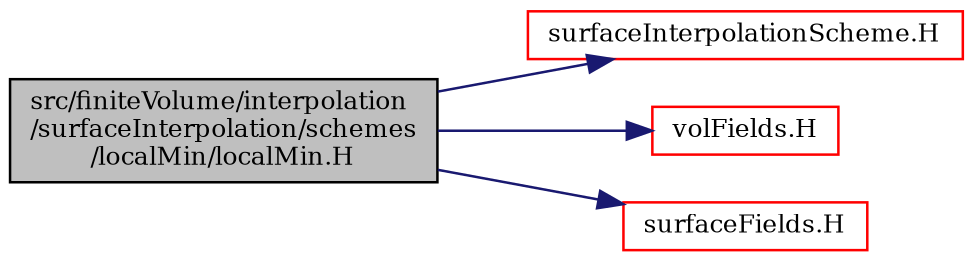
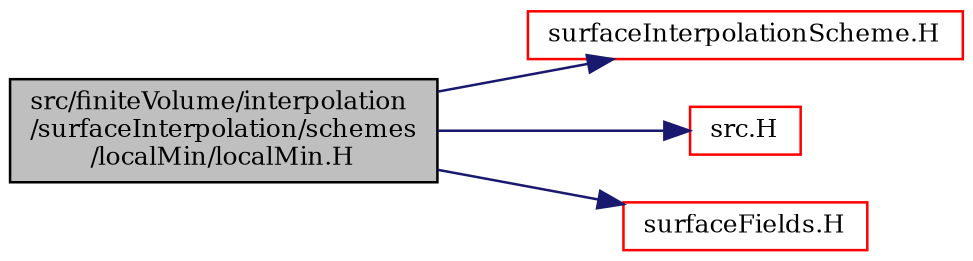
(745, 131) -> (745, 131)
